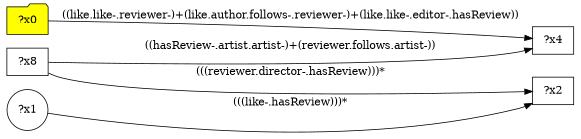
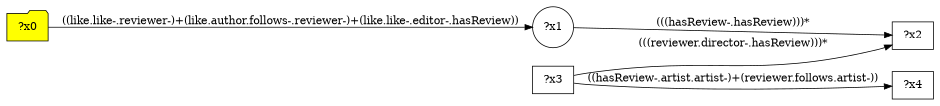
(286, 27) -> (286, 27)
(28, 62) -> (553, 80)
(290, 103) -> (733, 23)
